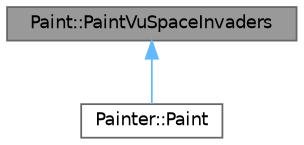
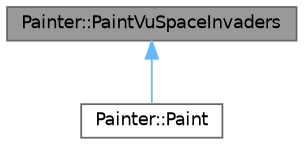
(152, 24) -> (152, 24)
